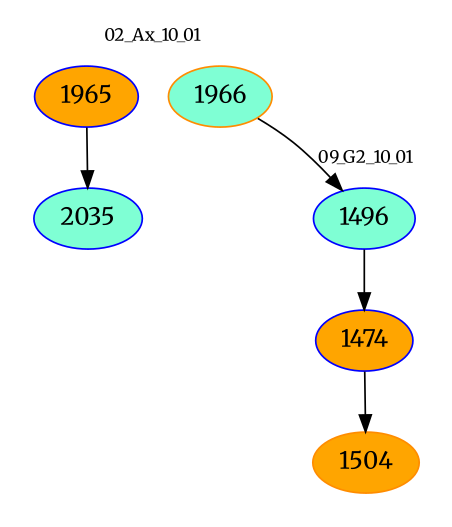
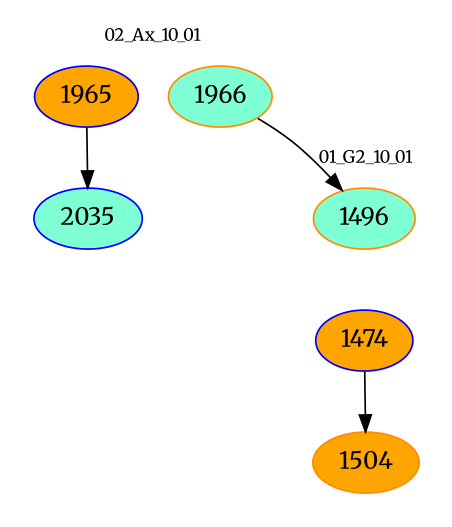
(366, 158) -> (366, 158)
(364, 219) -> (364, 219)
(364, 271) -> none
